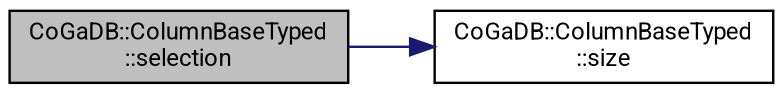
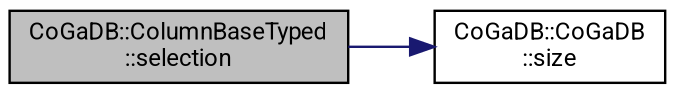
(604, 47) -> (550, 47)
